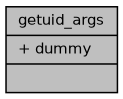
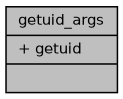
(55, 49) -> (50, 49)
